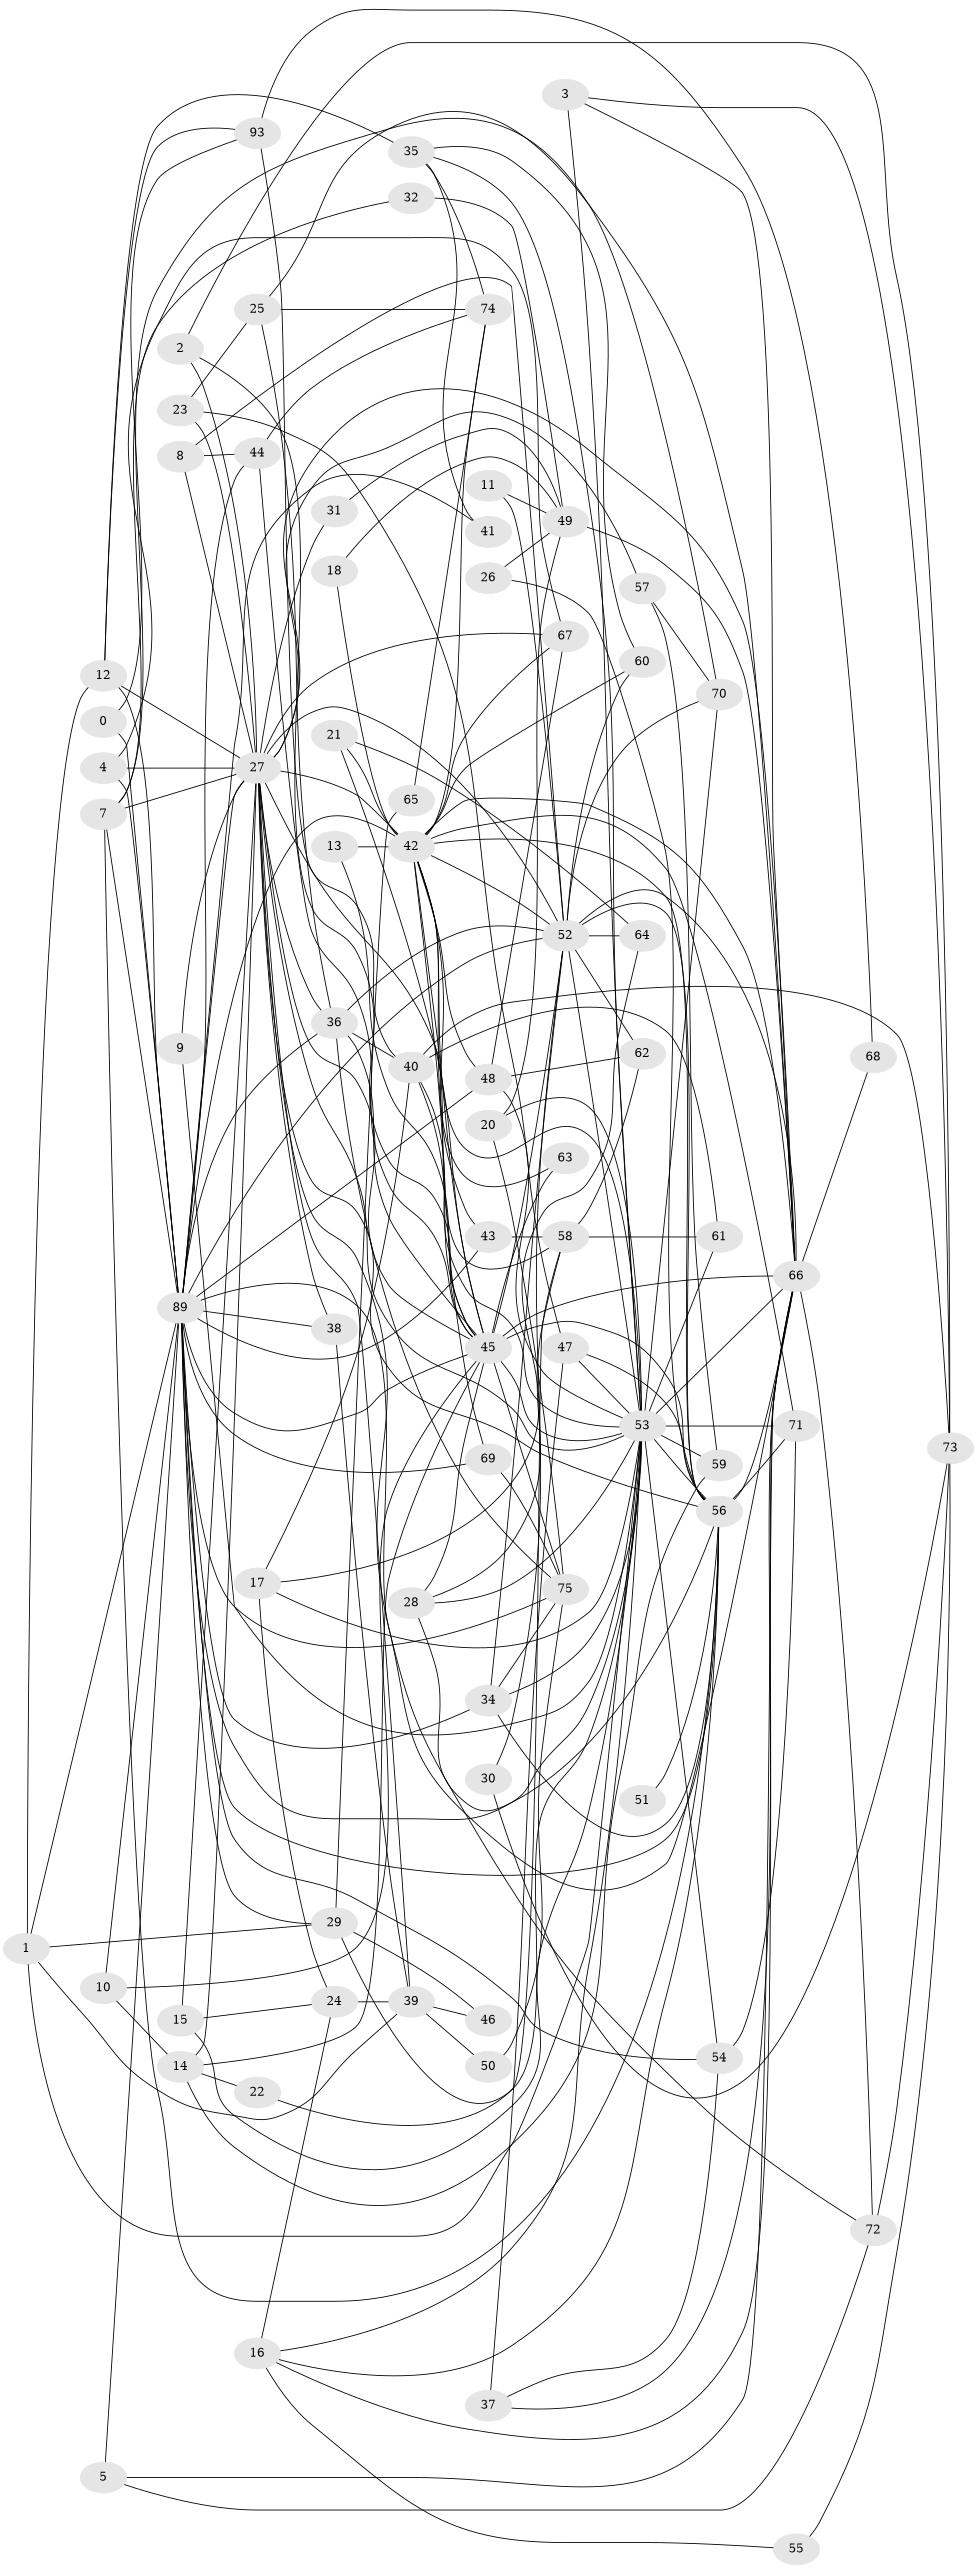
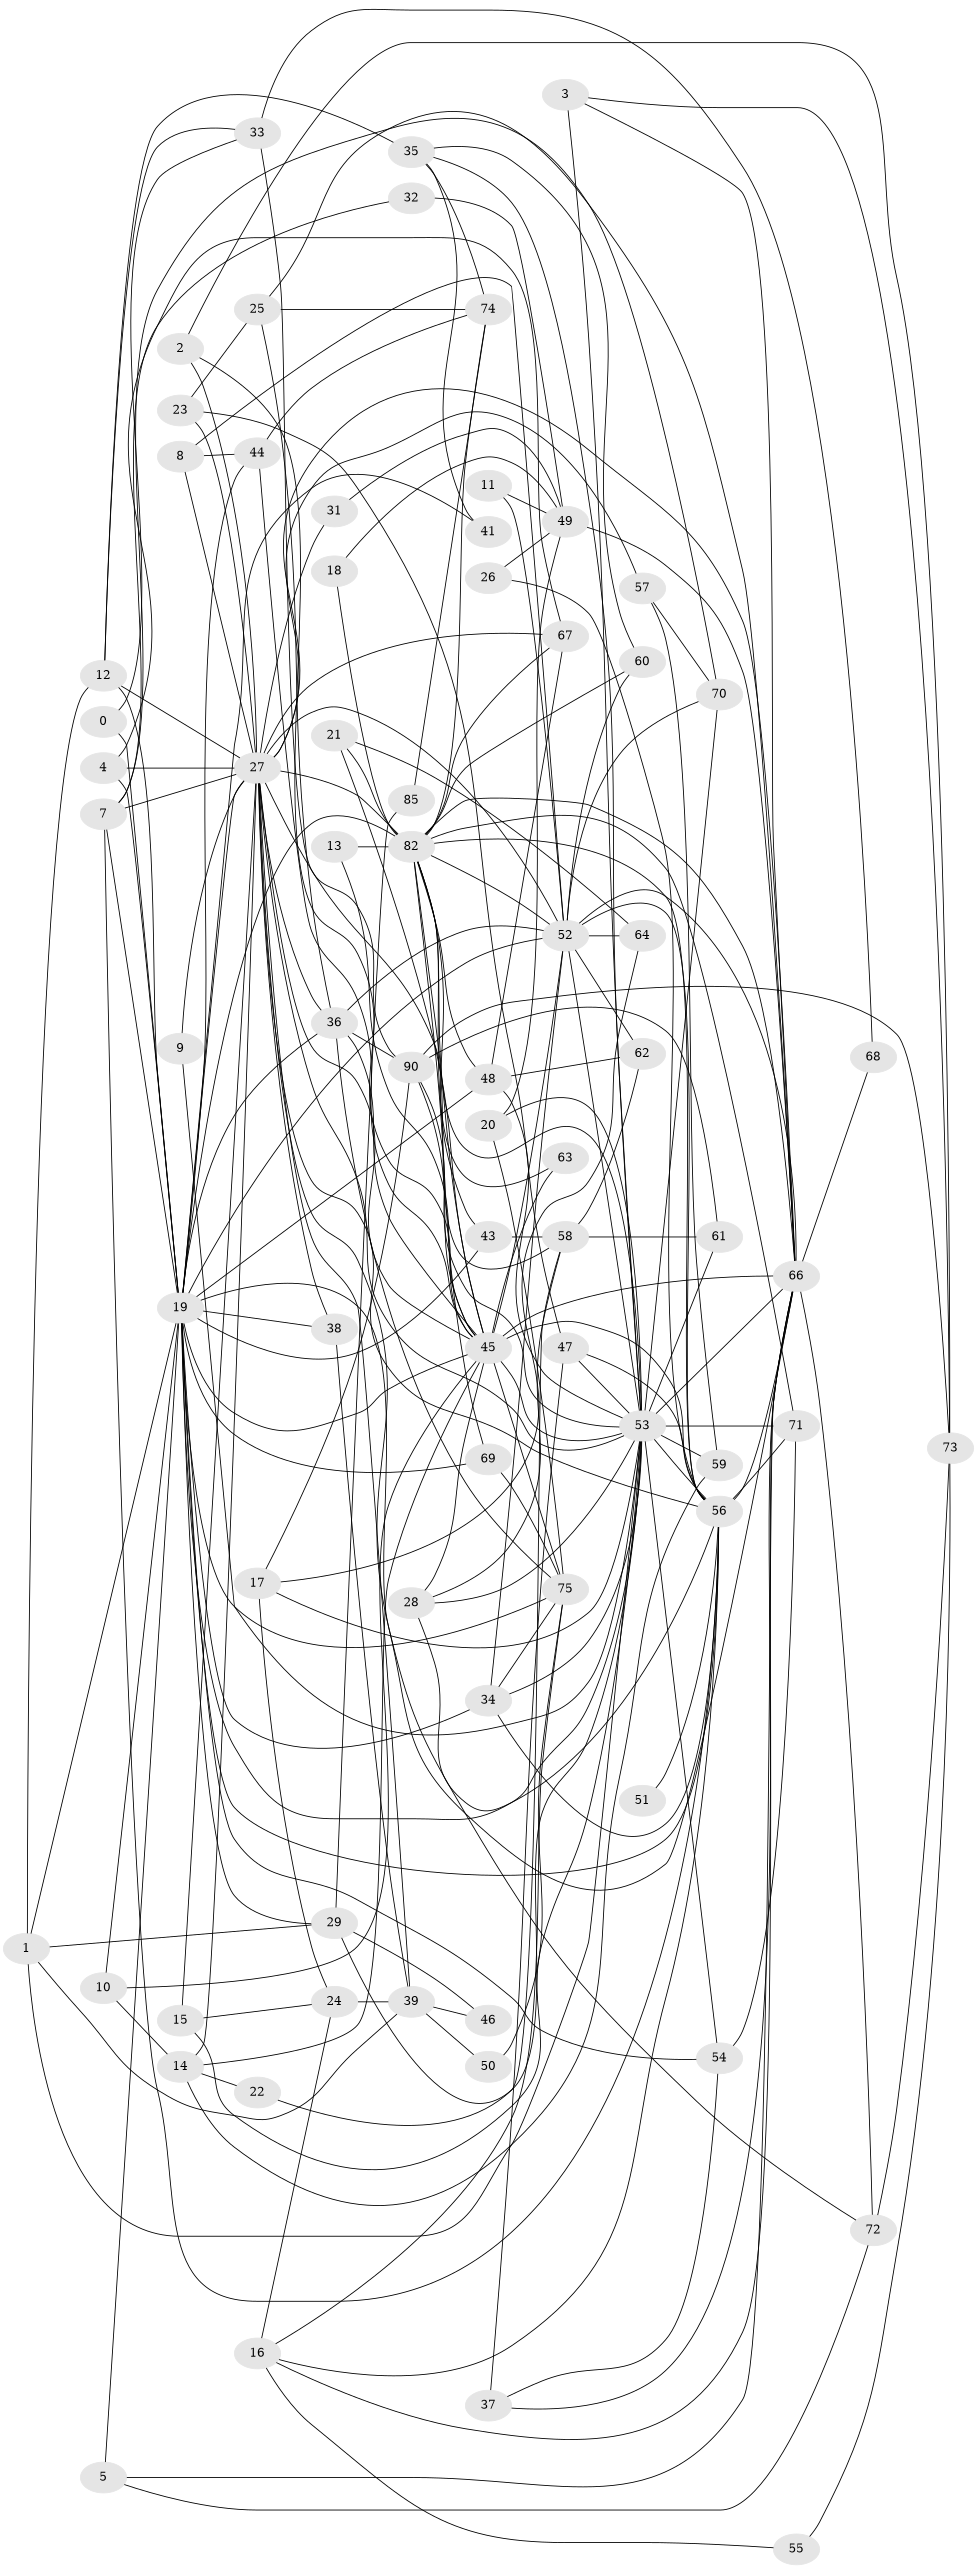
(258, 133) -> (258, 133)
(412, 801) -> (412, 801)
(412, 847) -> (412, 847)
(412, 1068) -> (412, 1068)
(181, 1308) -> (181, 1308)
(489, 1779) -> none
(586, 1981) -> (505, 2129)
